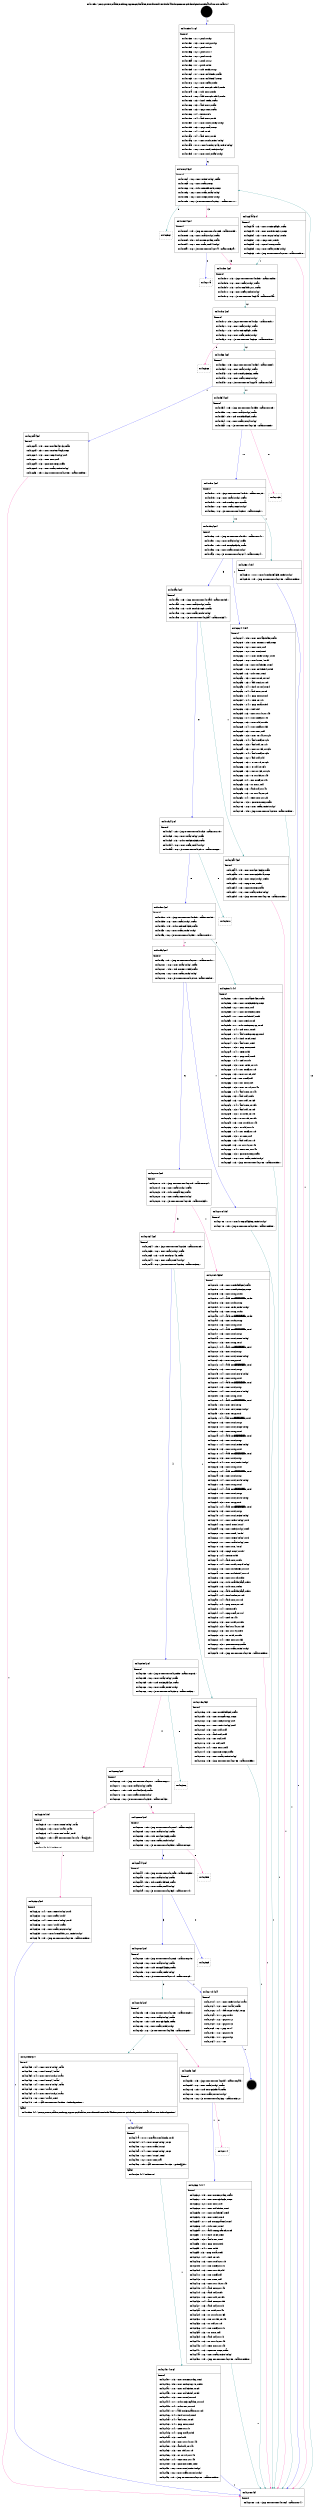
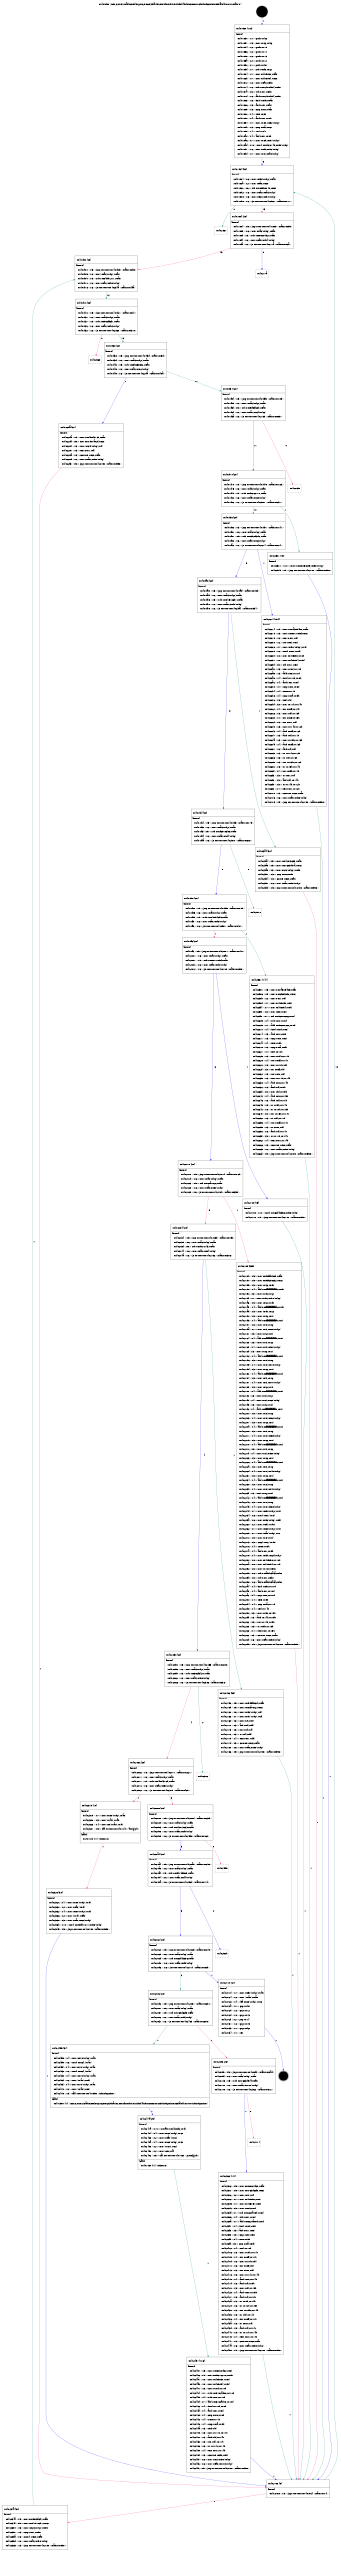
(304, 1374) -> (168, 2508)
